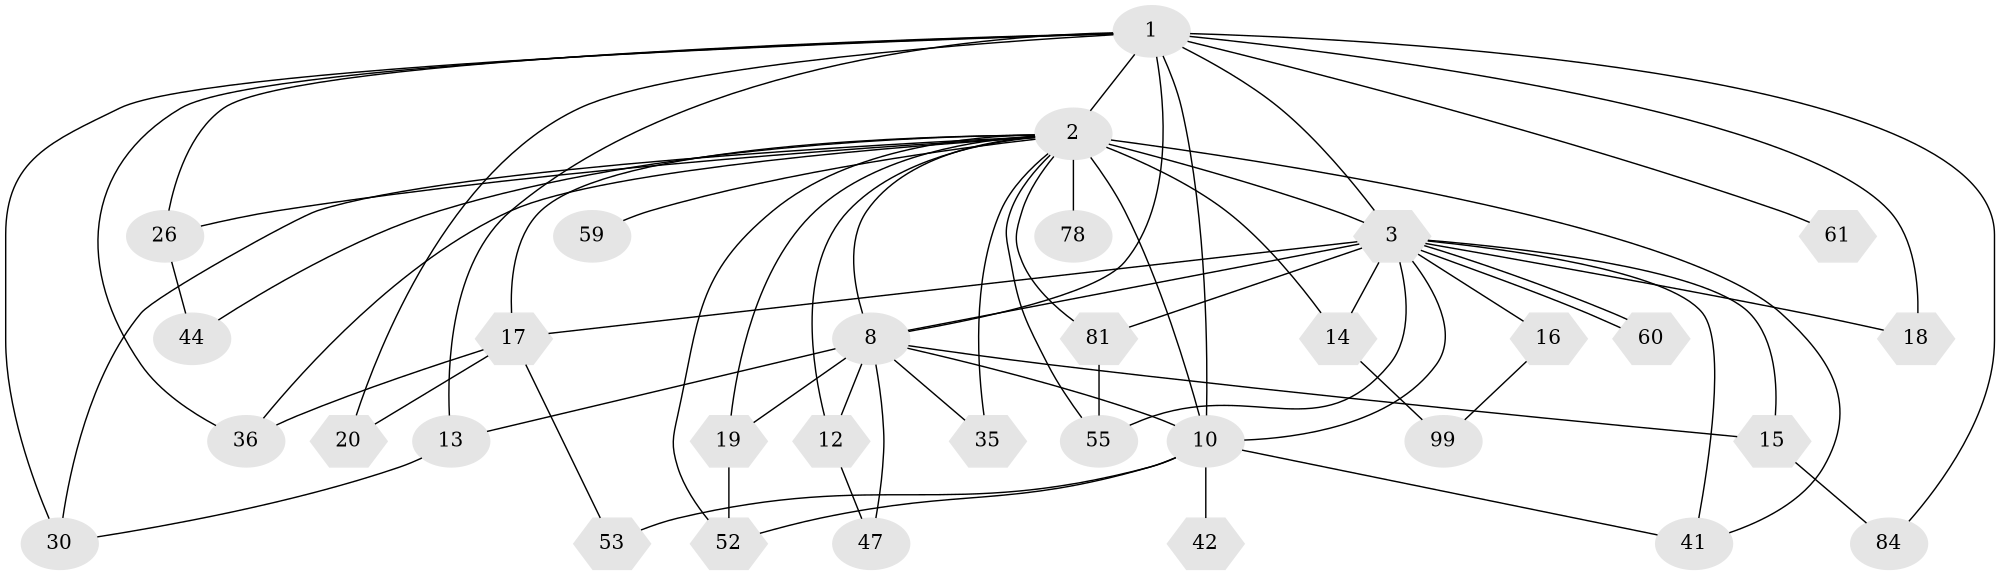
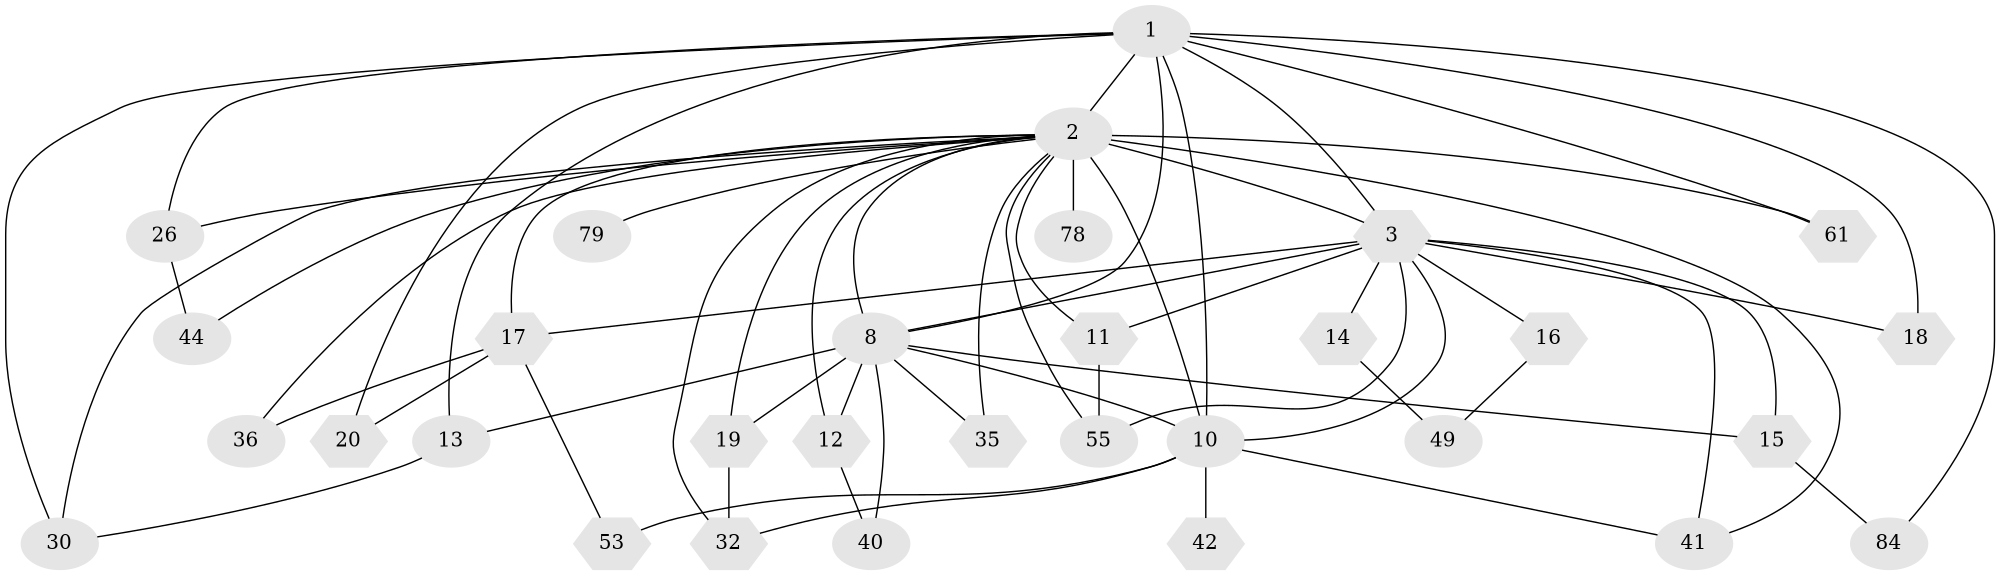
(218, 97) -> none
(1228, 212) -> (1464, 157)
(592, 236) -> (592, 236)
(1099, 339) -> (1099, 339)
(1651, 339) -> none
(1444, 441) -> (1444, 441)
(729, 544) -> (729, 544)
(871, 544) -> (871, 544)
